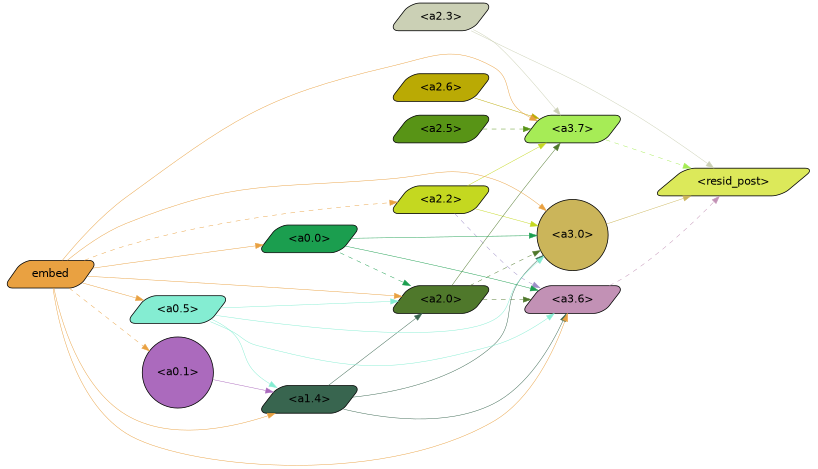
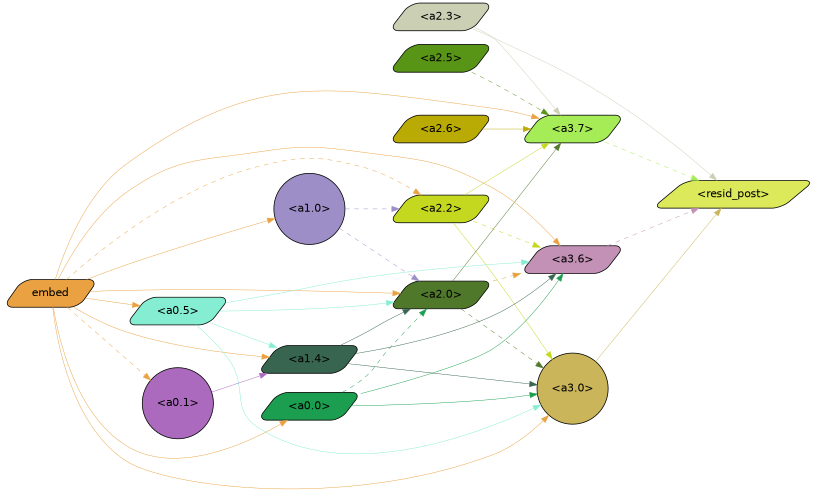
none -> (309, 209)
(492, 252) -> (503, 233)
(503, 300) -> (503, 278)
